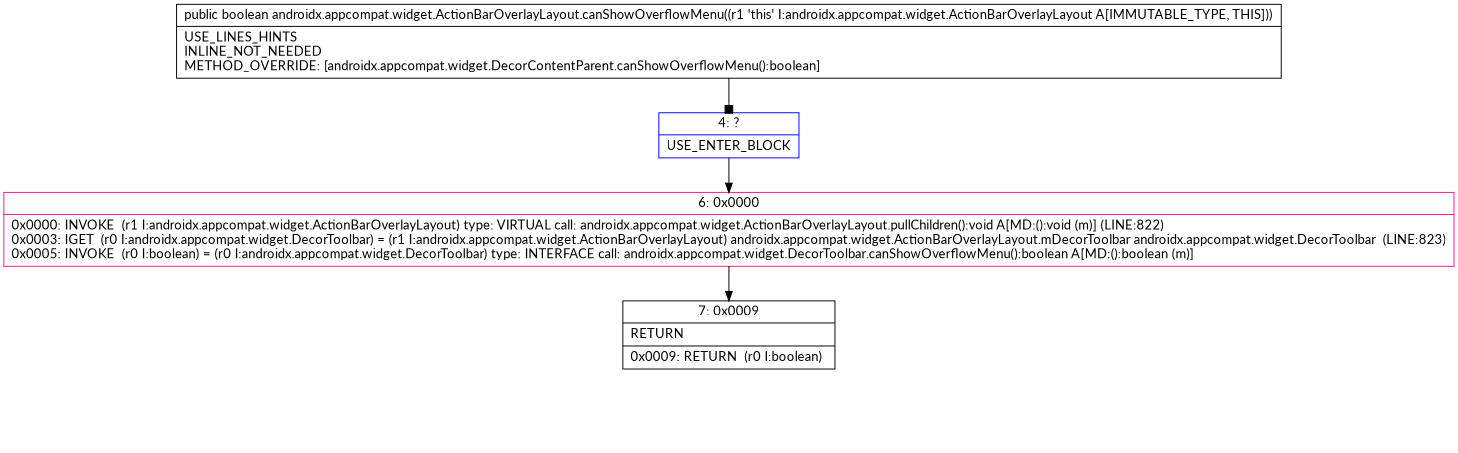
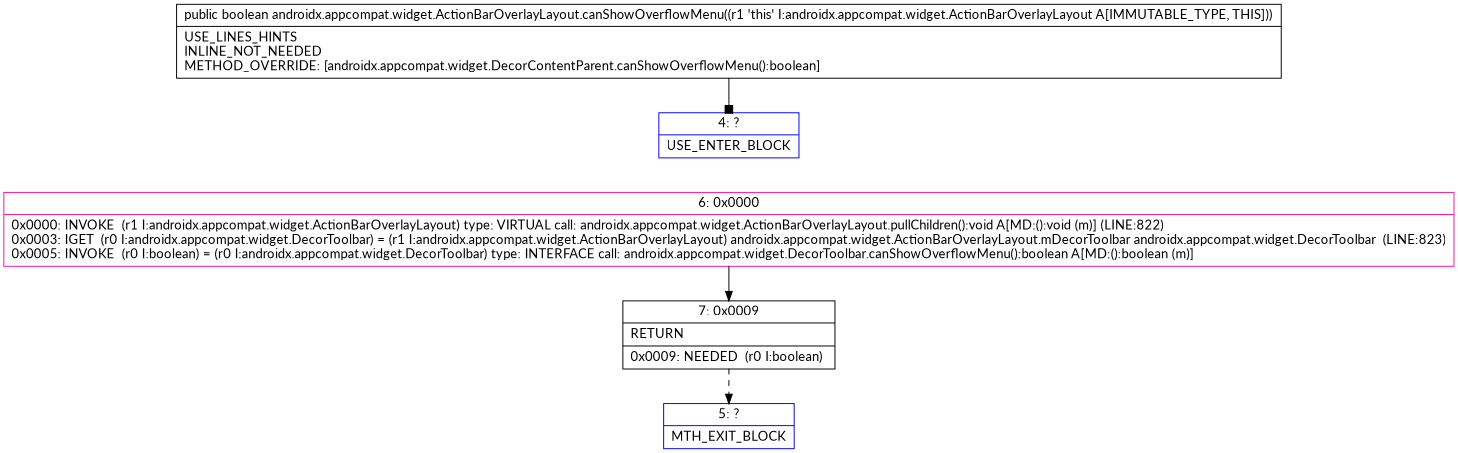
(729, 170) -> none
(728, 357) -> (729, 357)
none -> (729, 426)
